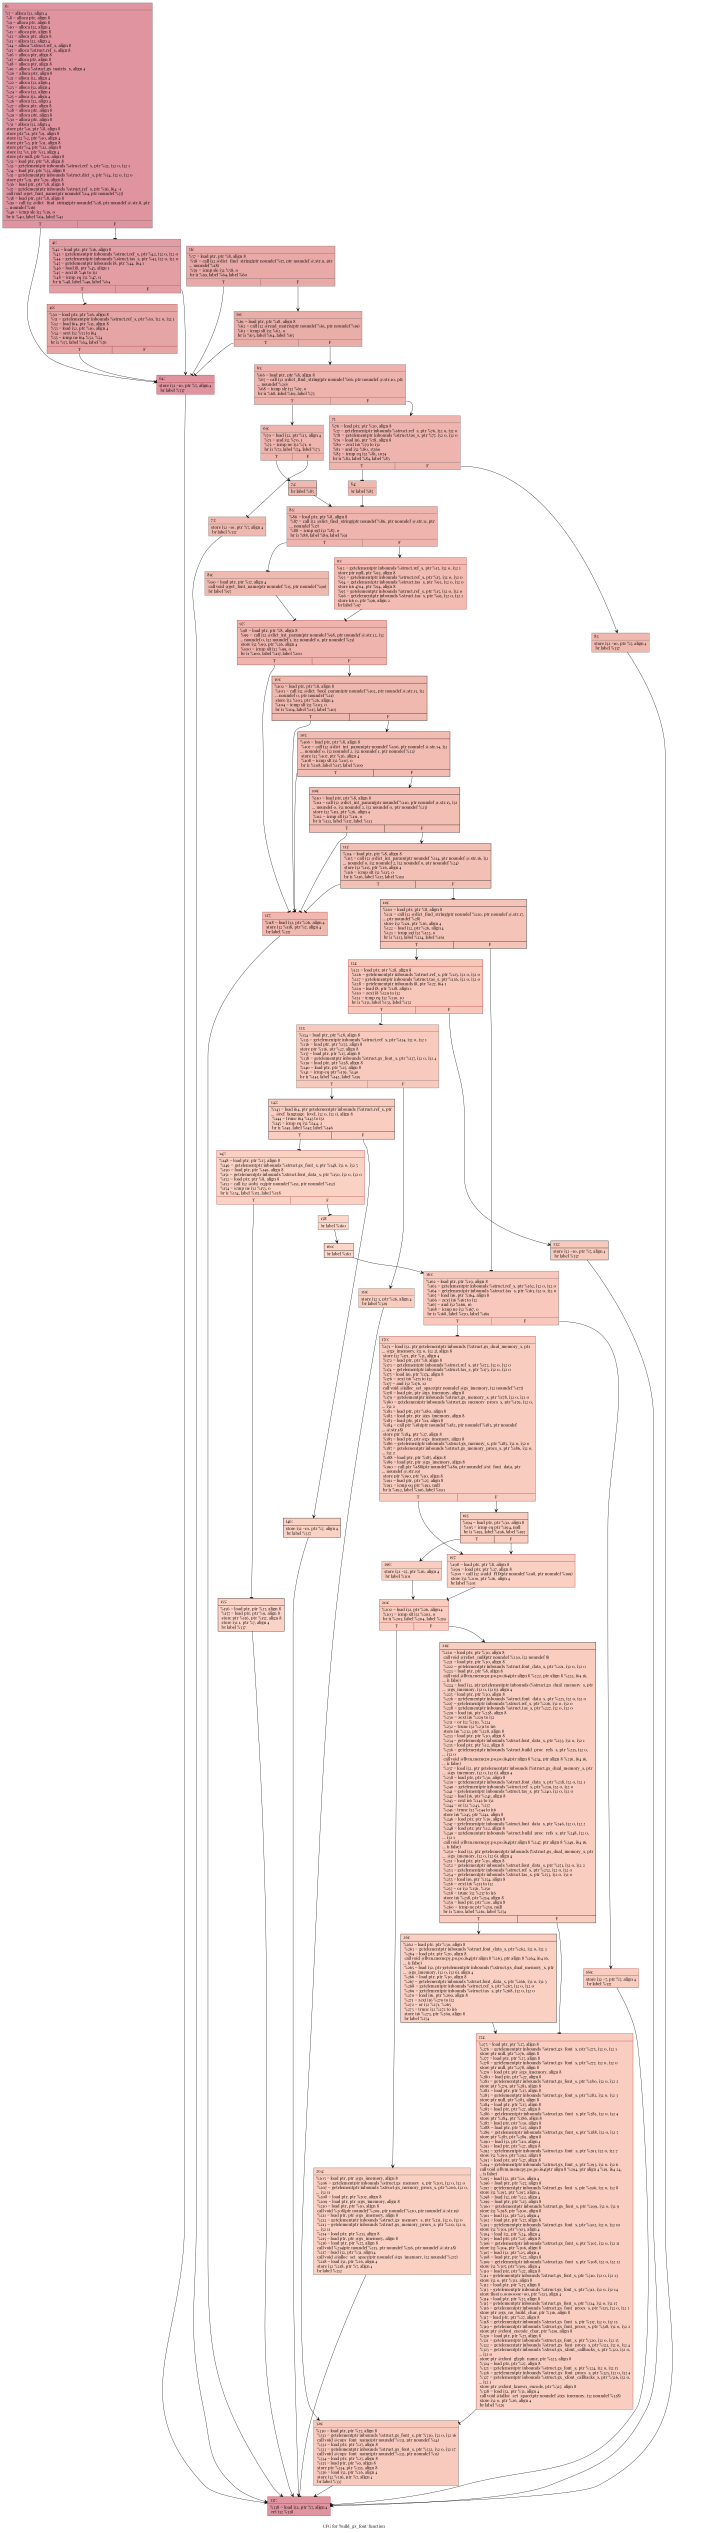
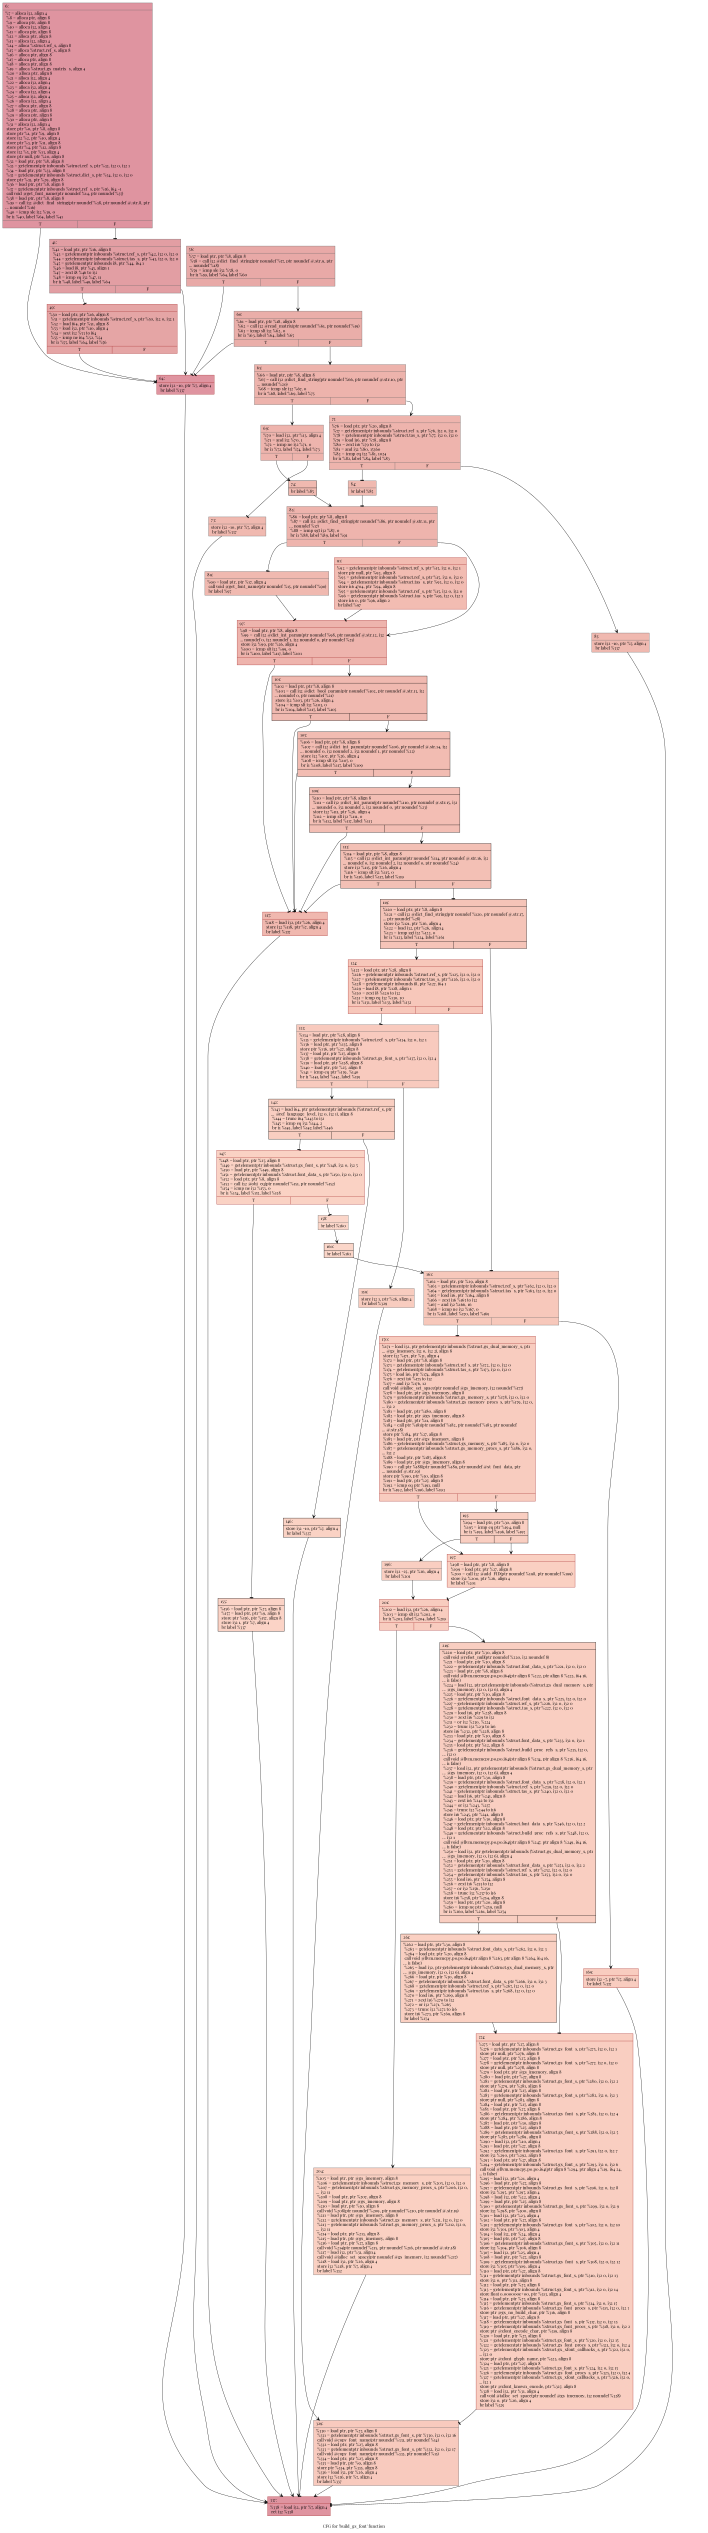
(400, 551) -> (472, 606)
(580, 1250) -> none
(510, 2109) -> (509, 2109)
